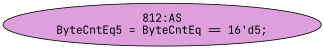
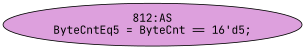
(162, 25) -> (153, 25)
